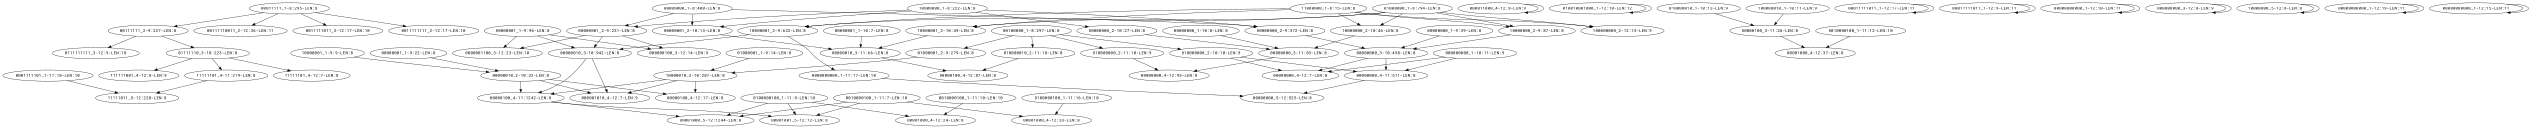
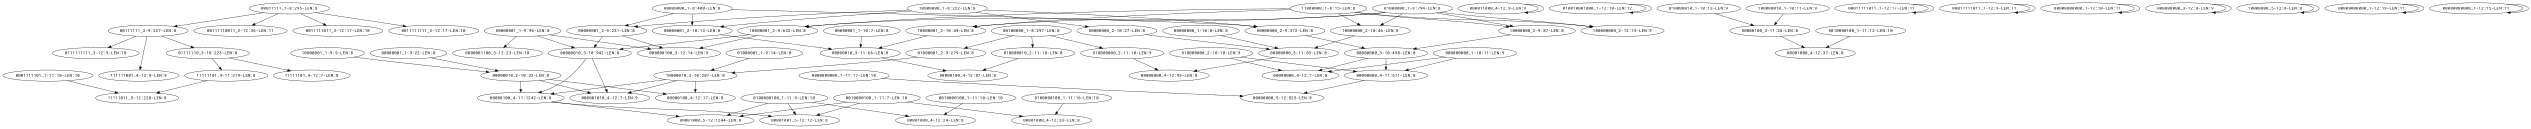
(1454, 31) -> none
(559, 41) -> none
(1119, 42) -> none
(810, 52) -> (730, 42)
(175, 64) -> (144, 52)
